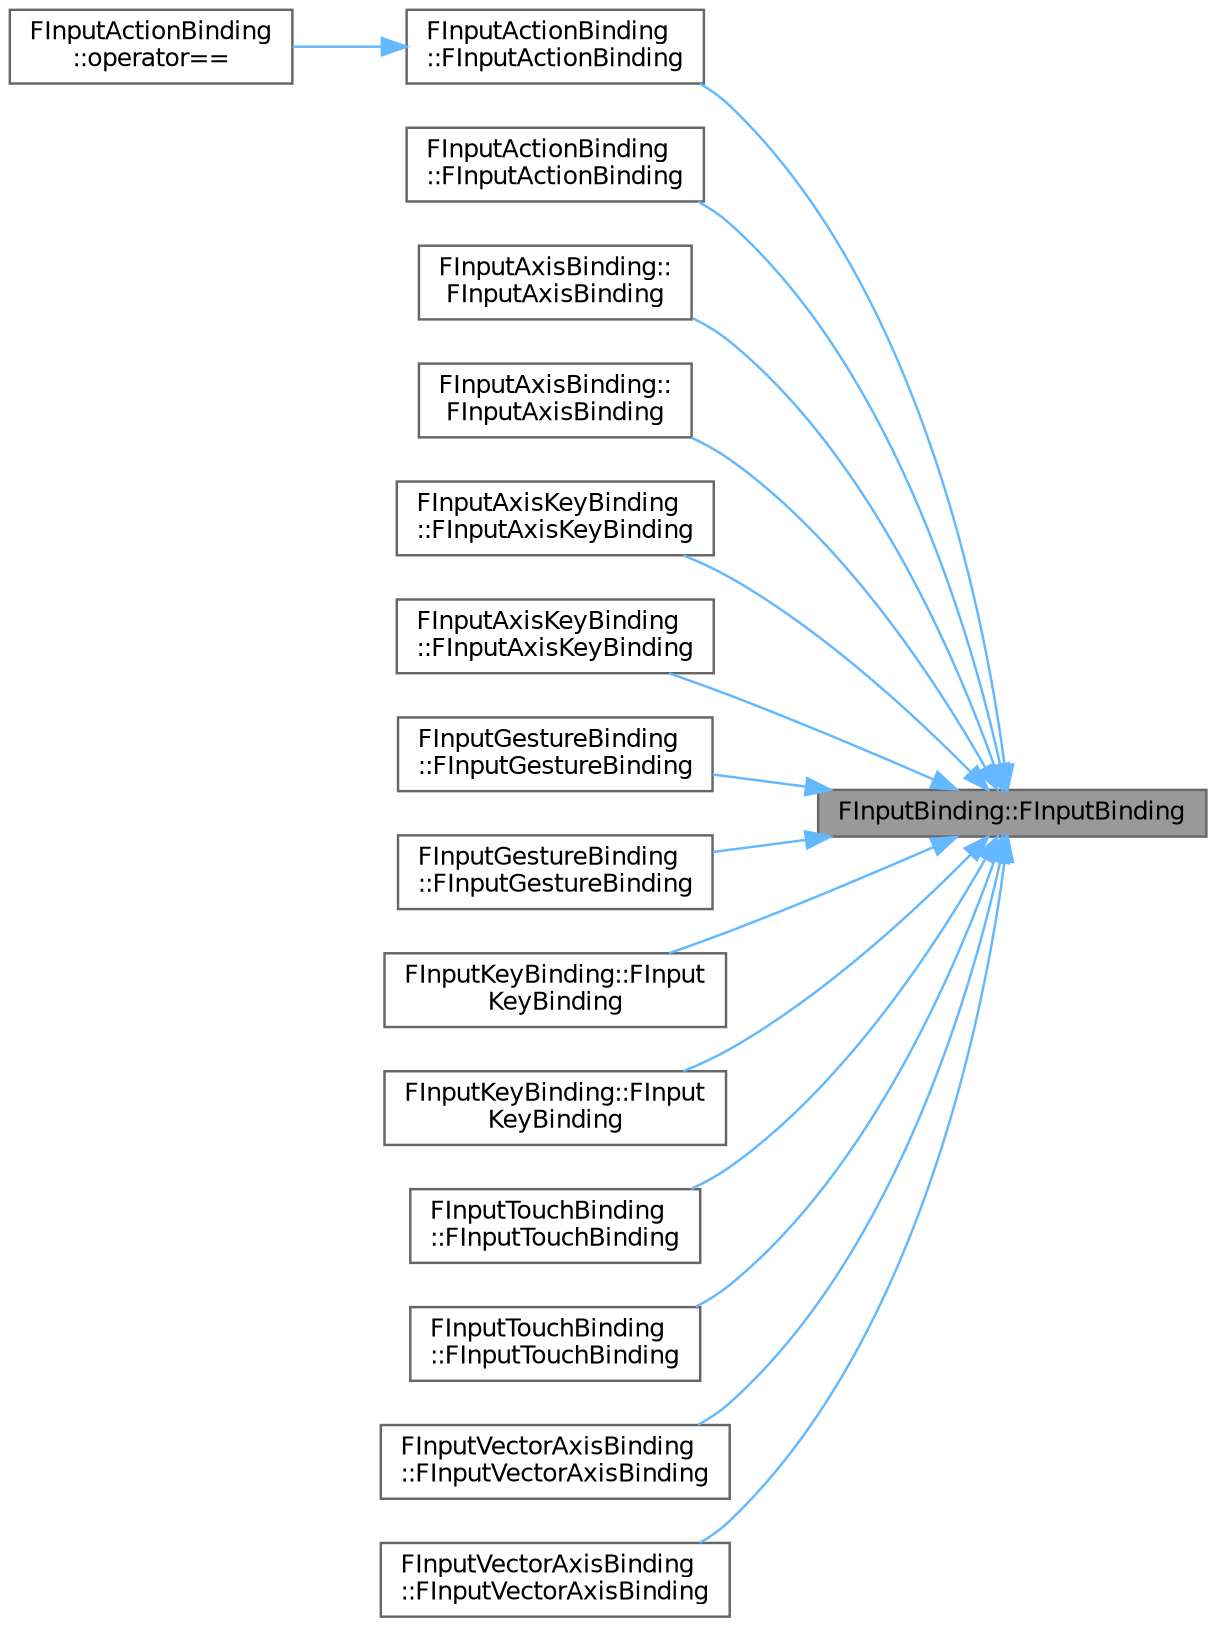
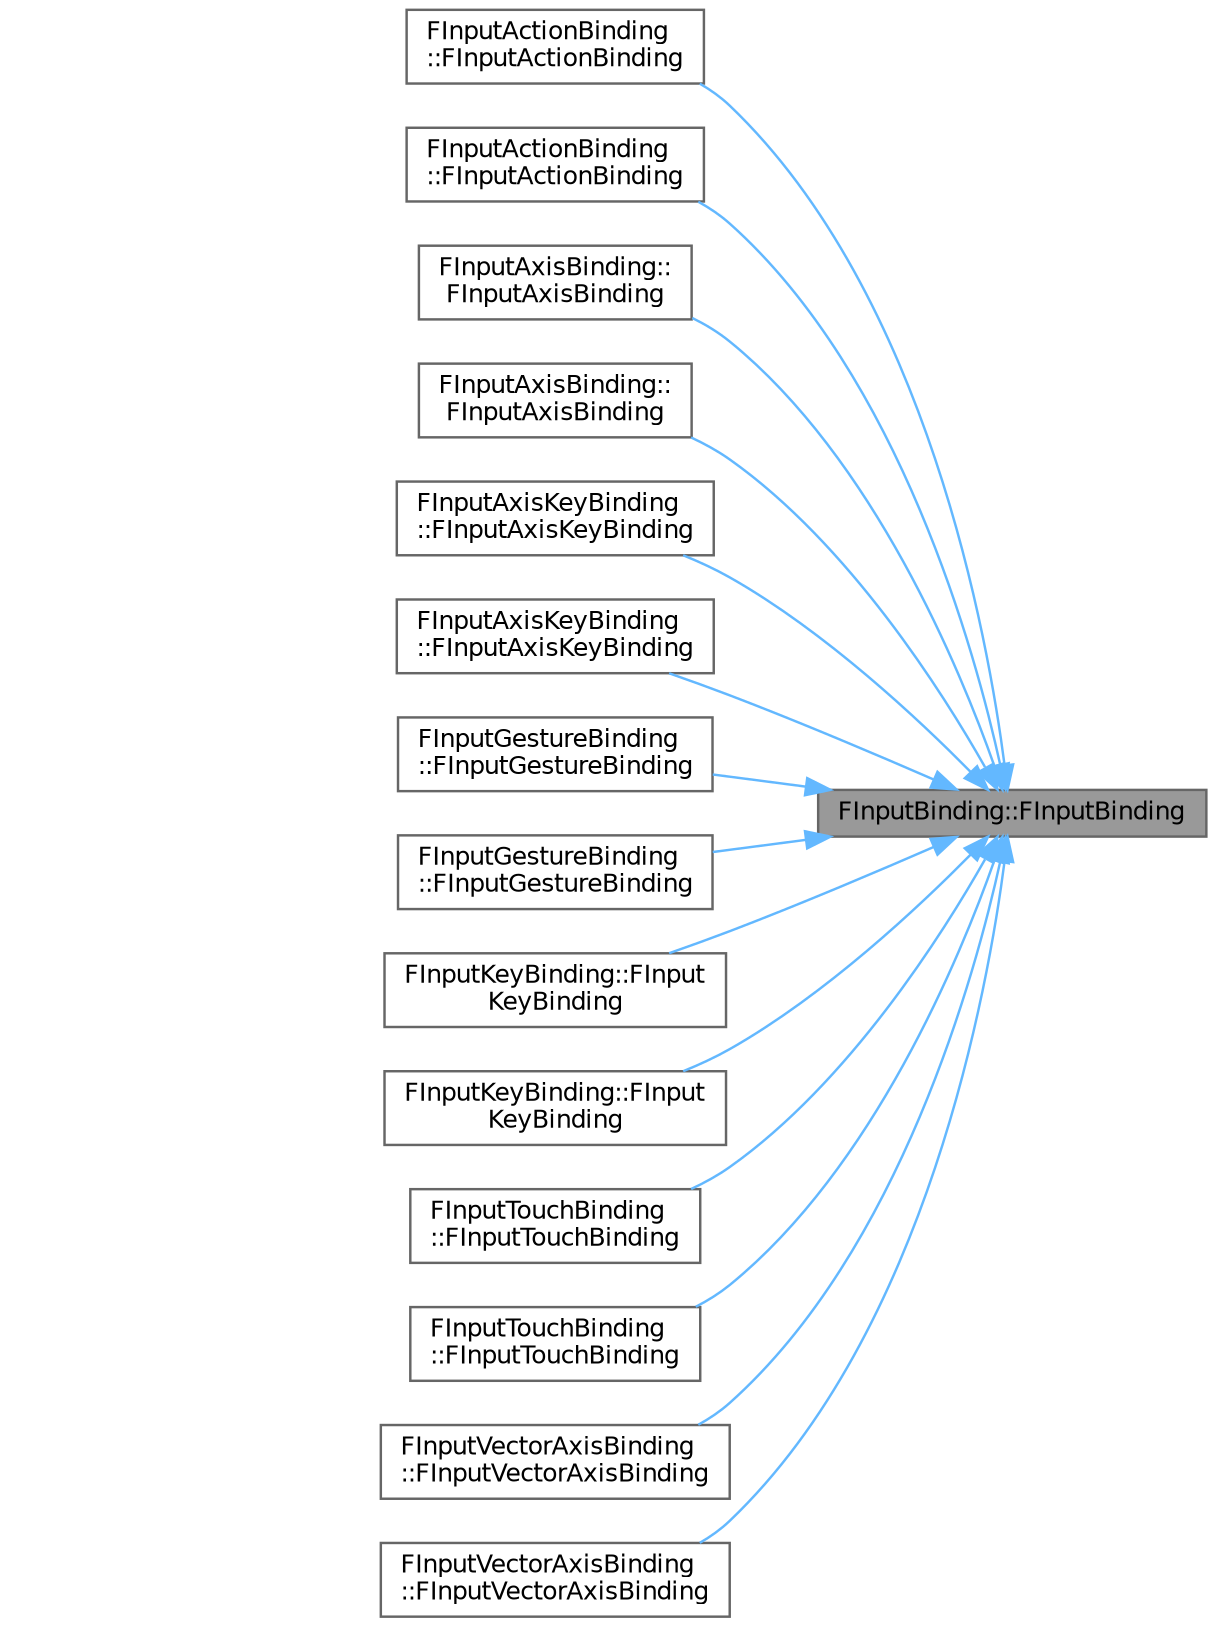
(151, 47) -> none
